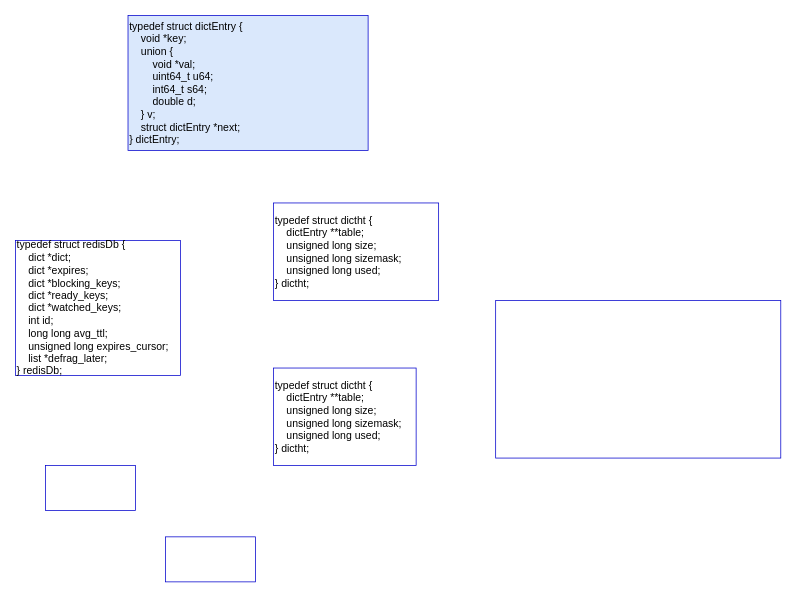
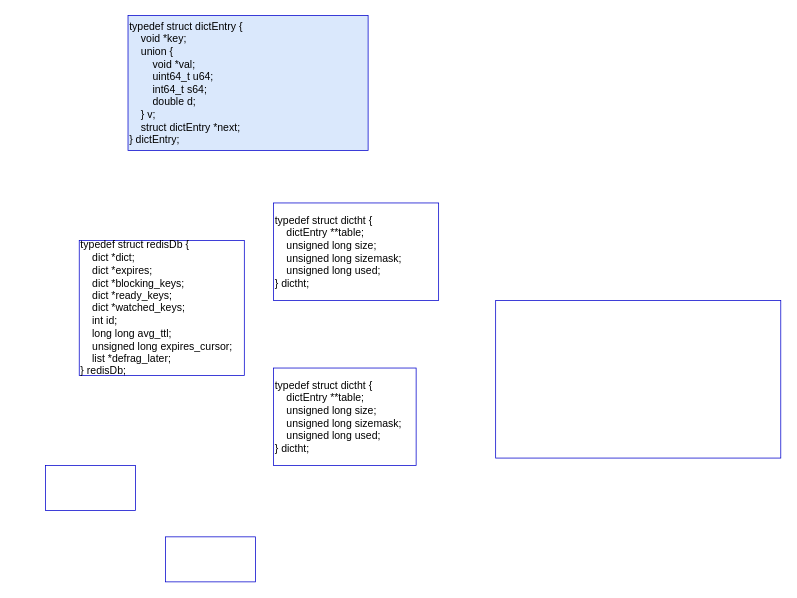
(98, 308) -> (162, 308)
